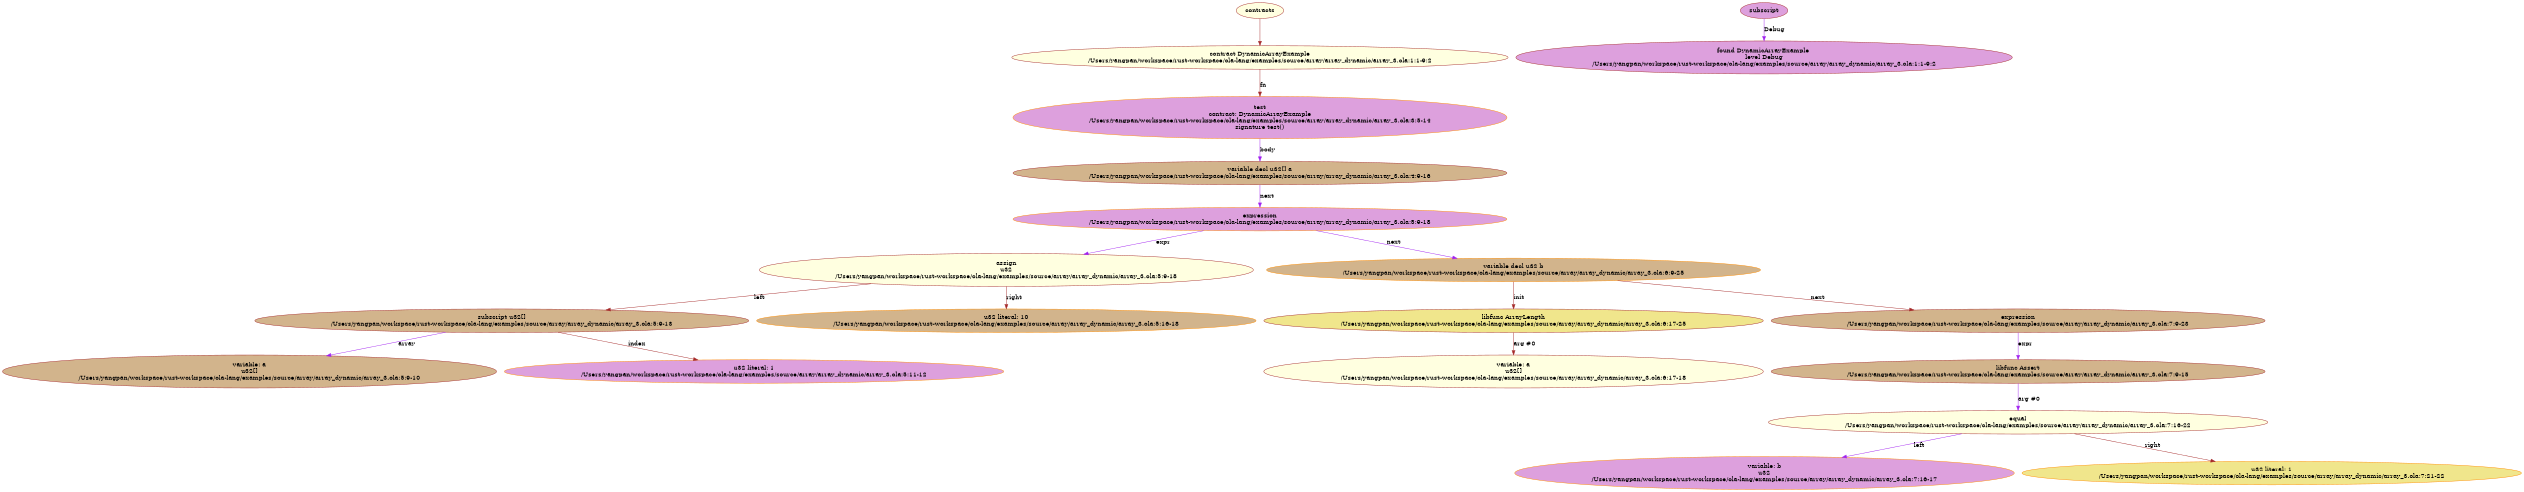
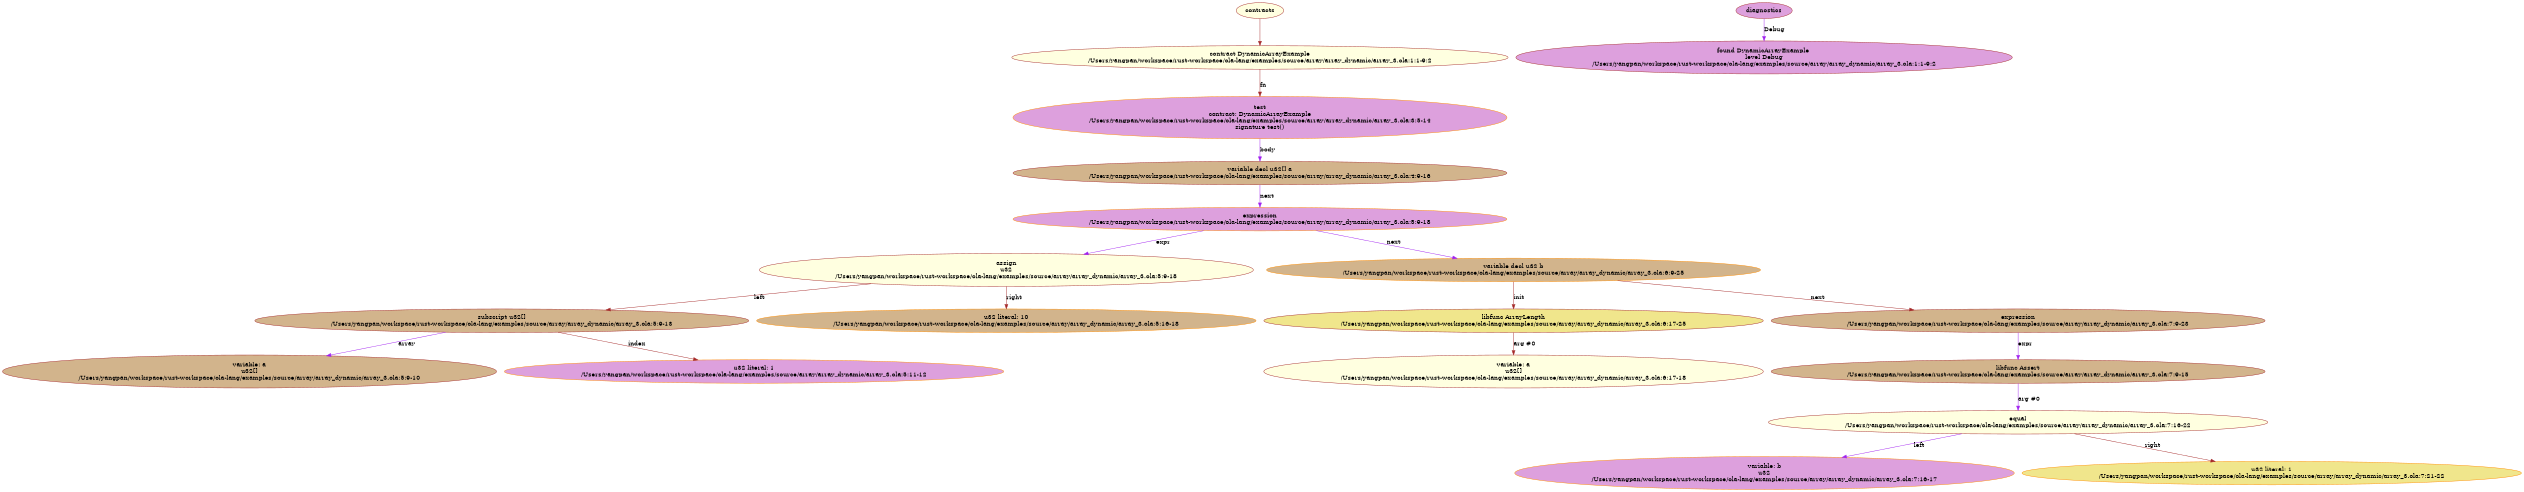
(1764, 11) -> (1764, 11)
